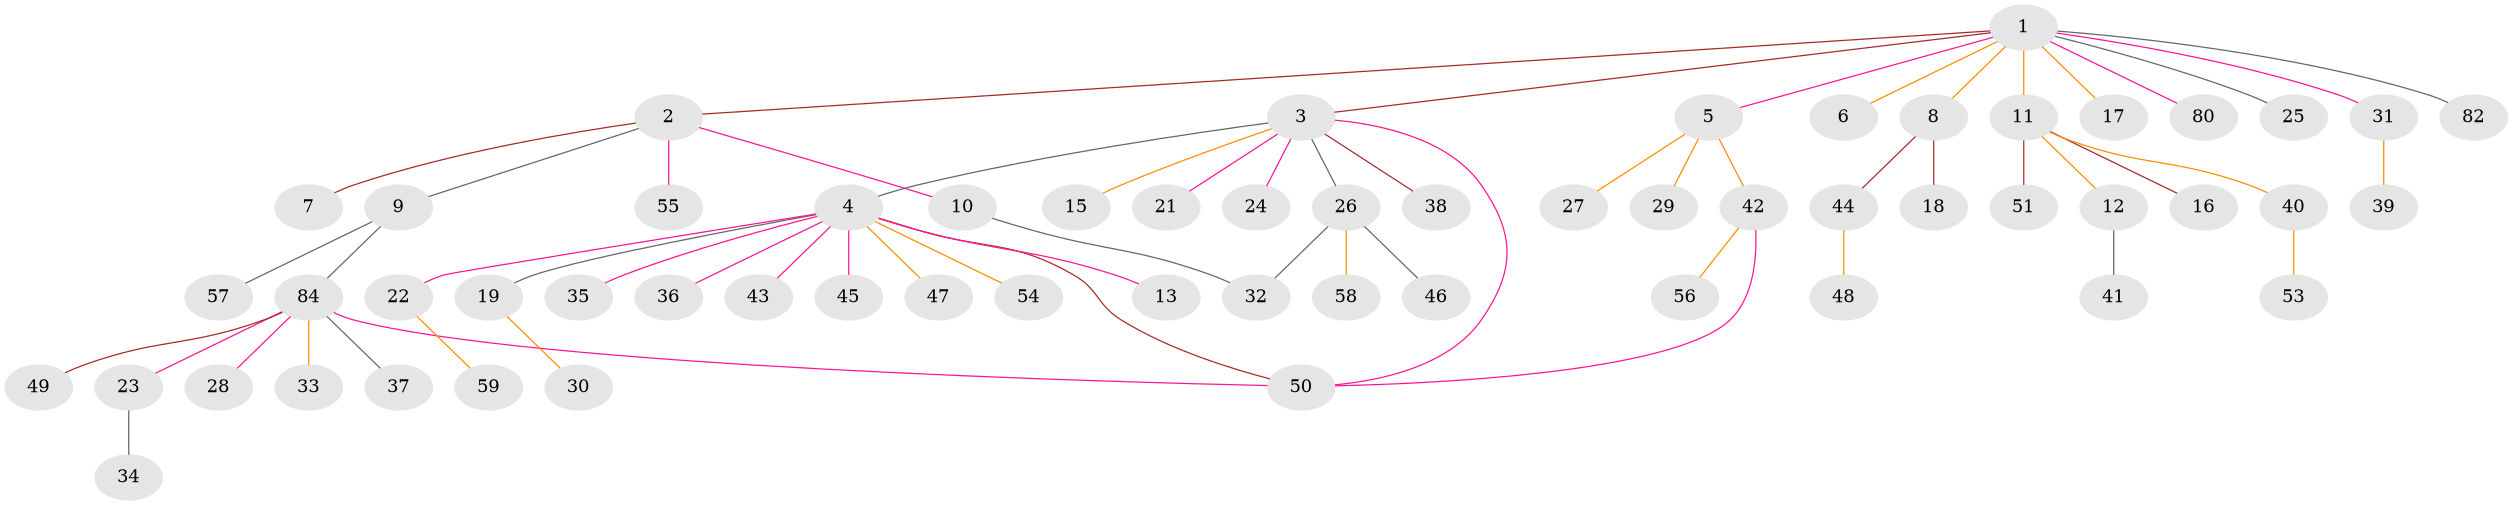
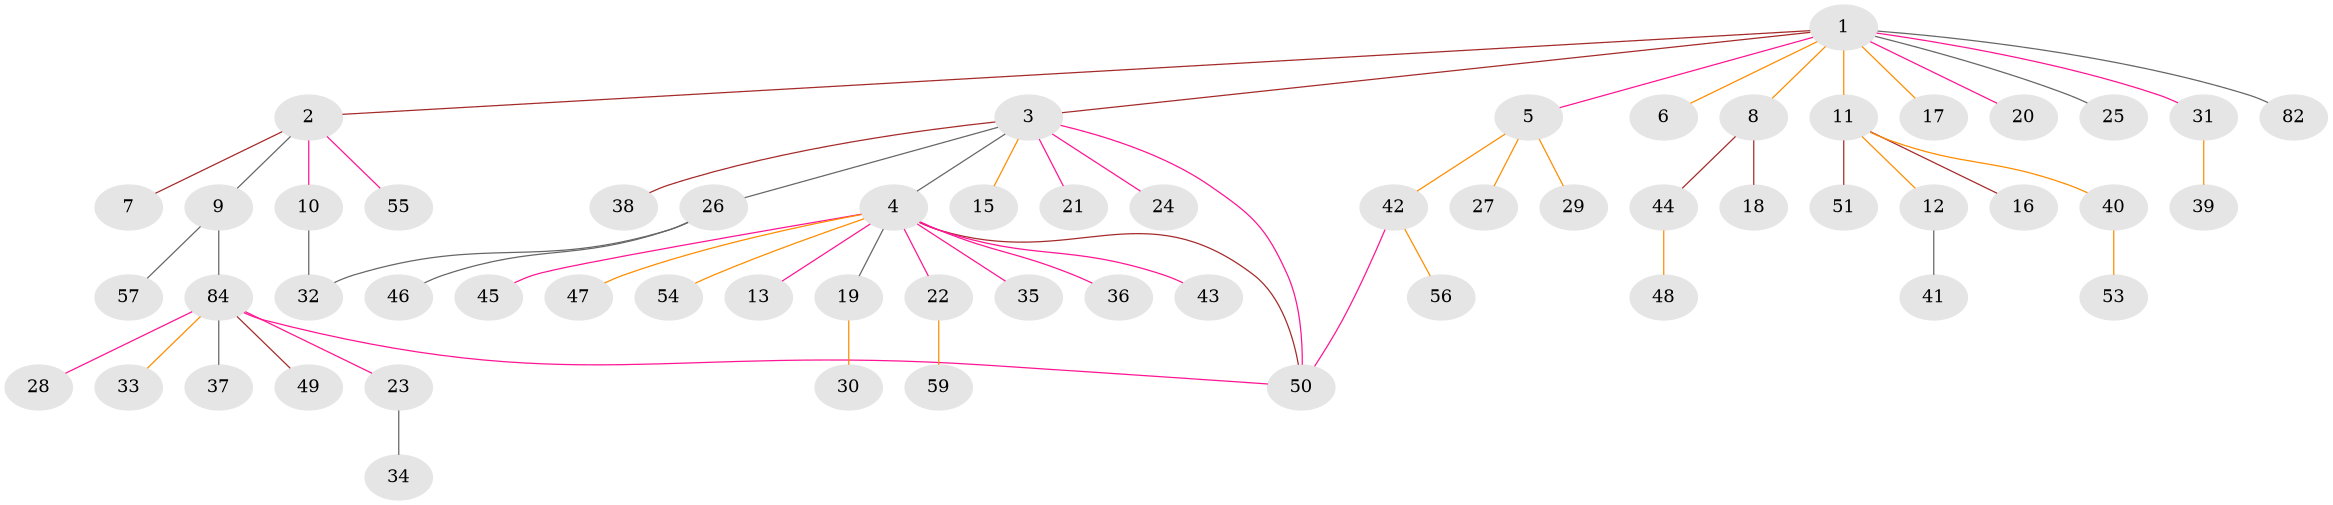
(2204, 118) -> (2024, 118)
(1346, 298) -> none
